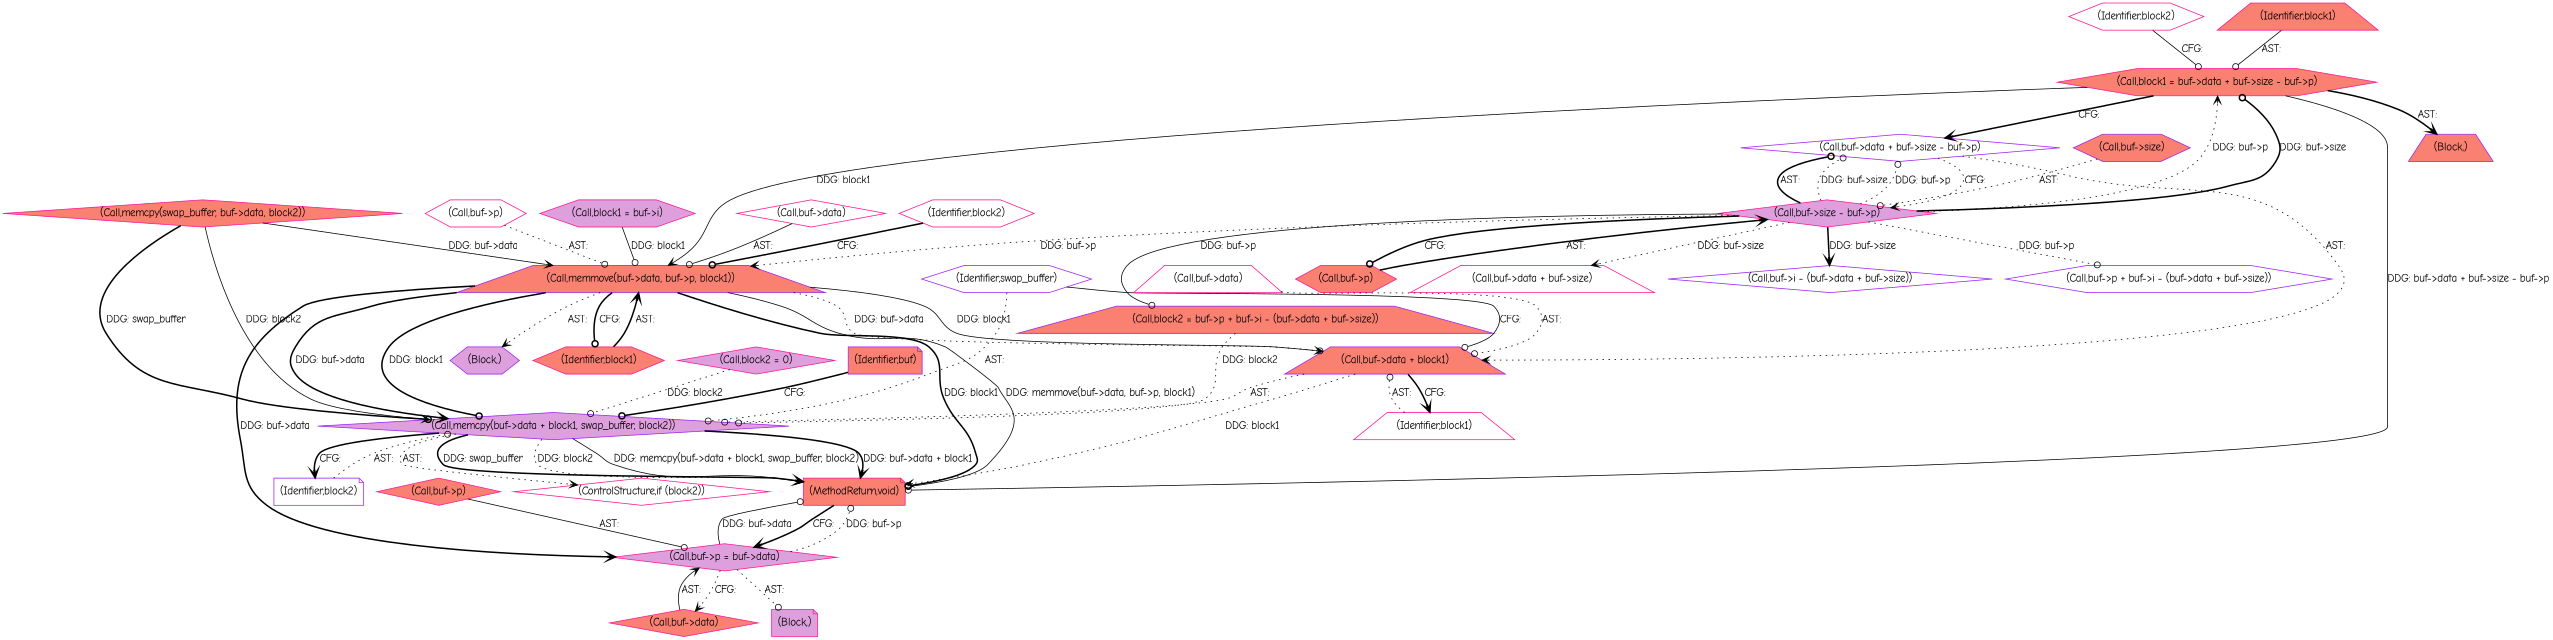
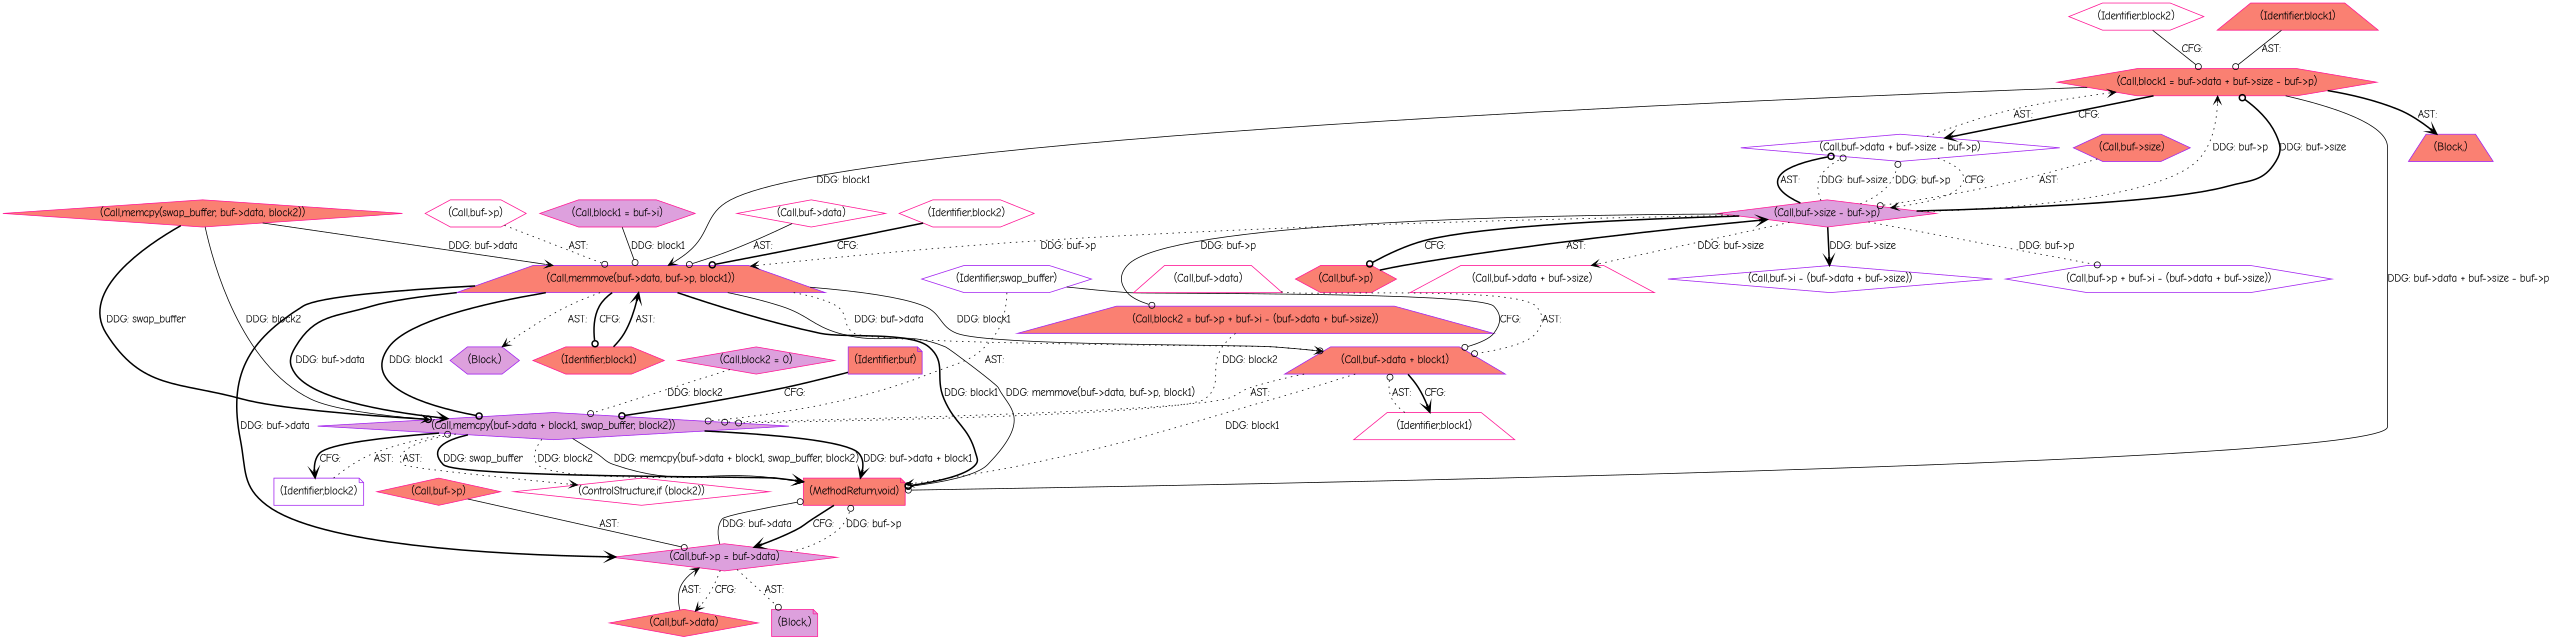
(2134, 338) -> (2016, 109)
